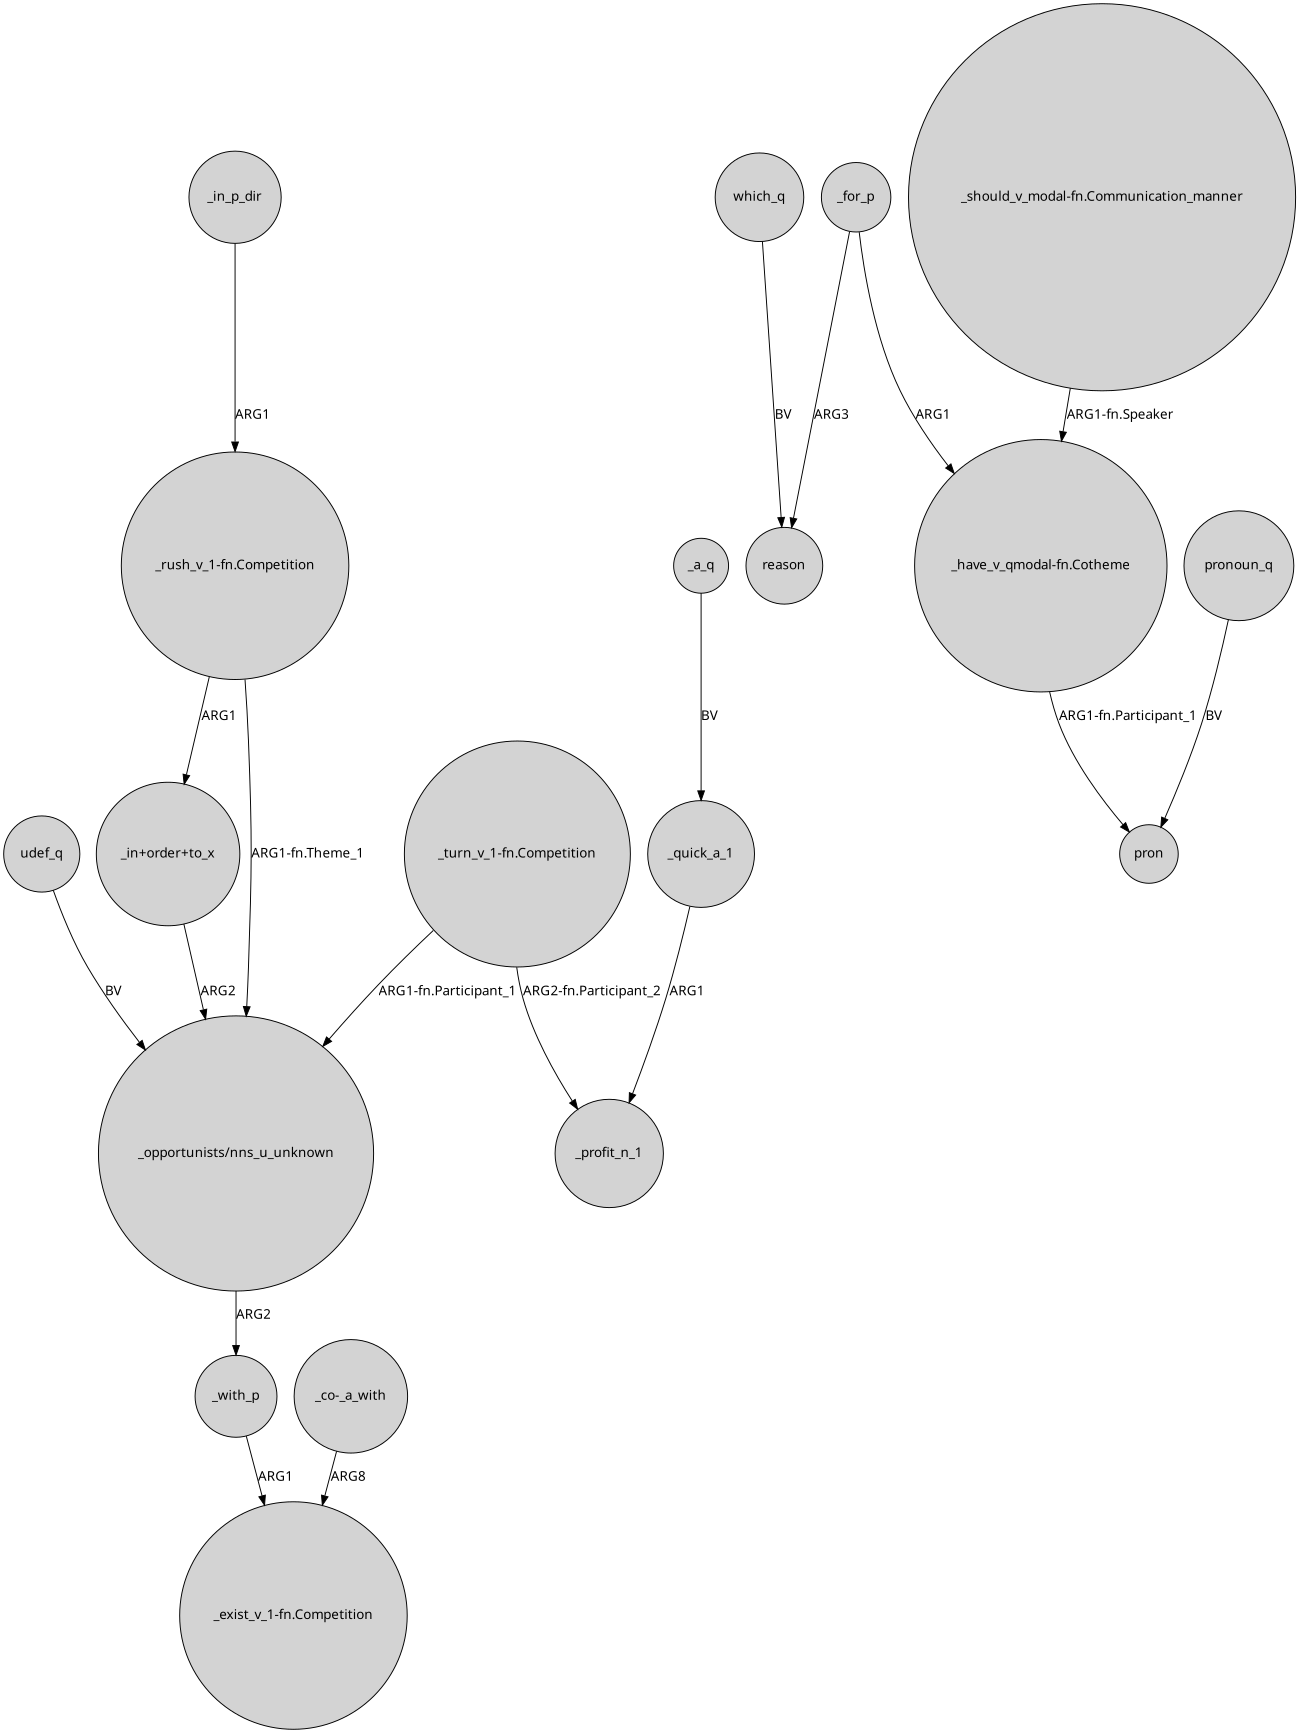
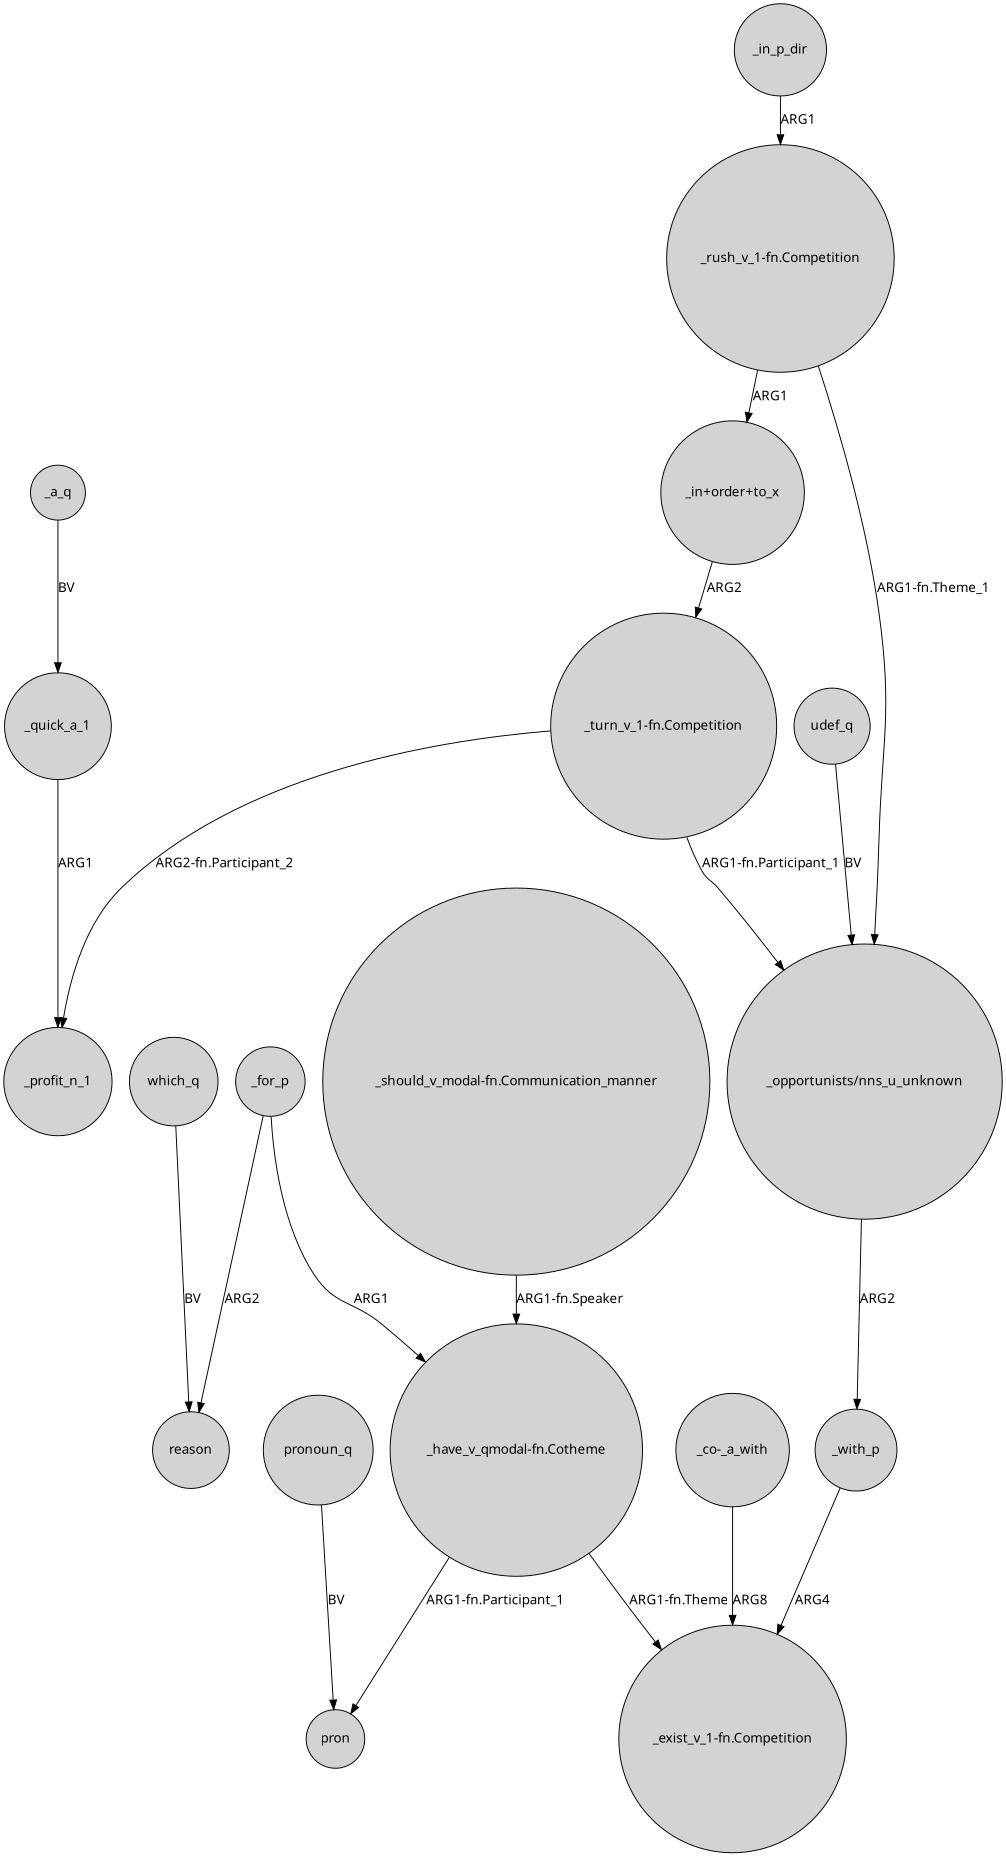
(832, 415) -> (242, 1299)
(194, 967) -> (705, 585)
(276, 1477) -> (812, 1601)
none -> (622, 1598)
